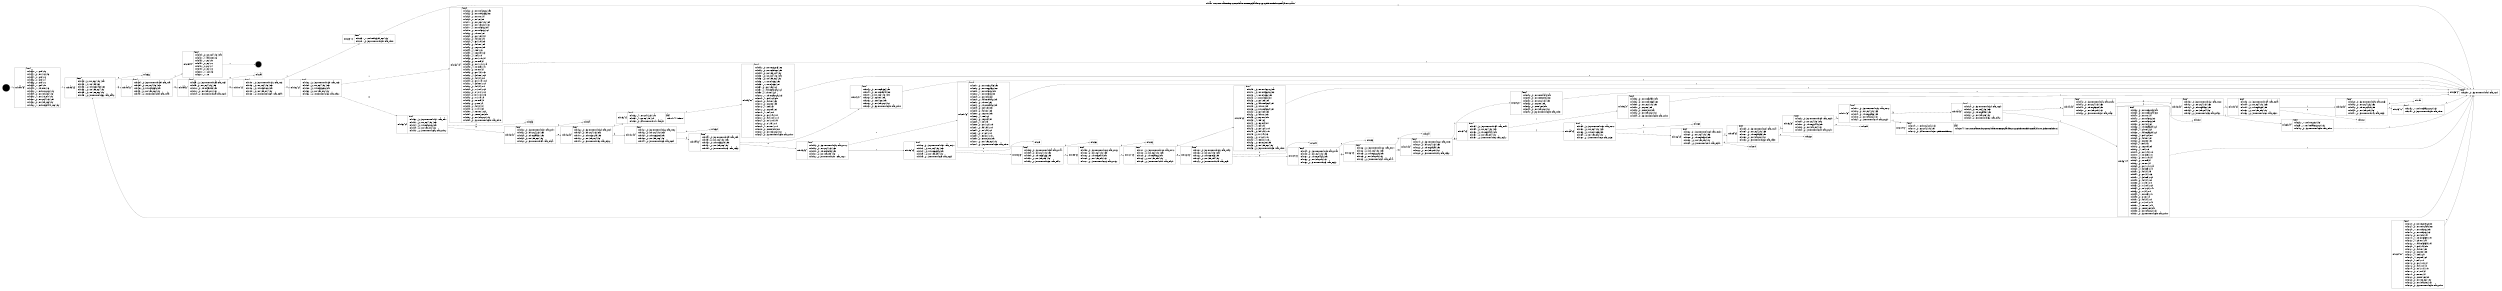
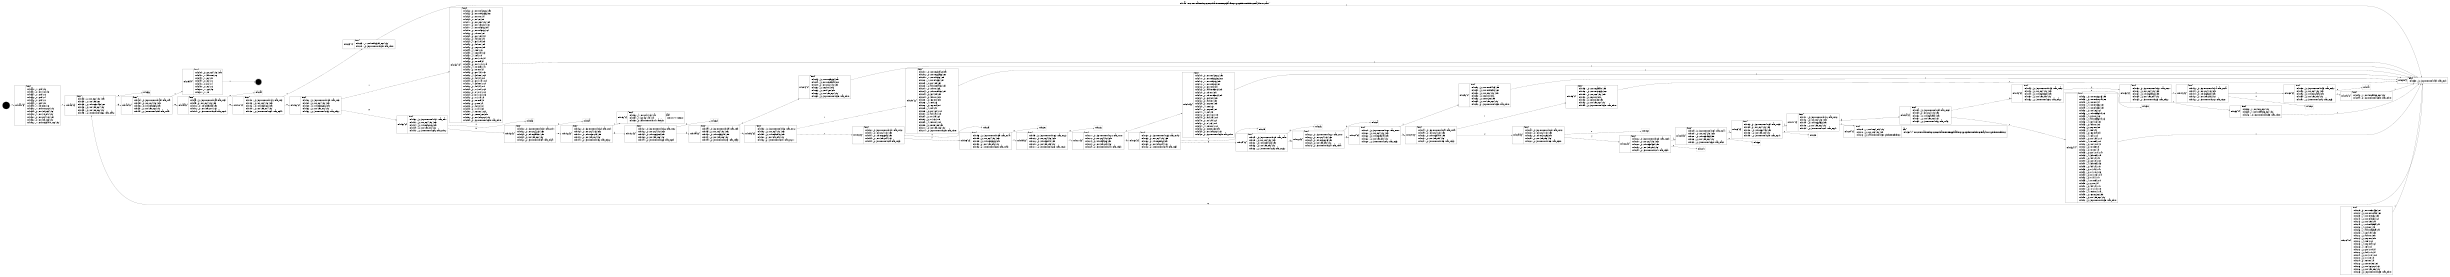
(768, 101) -> none
